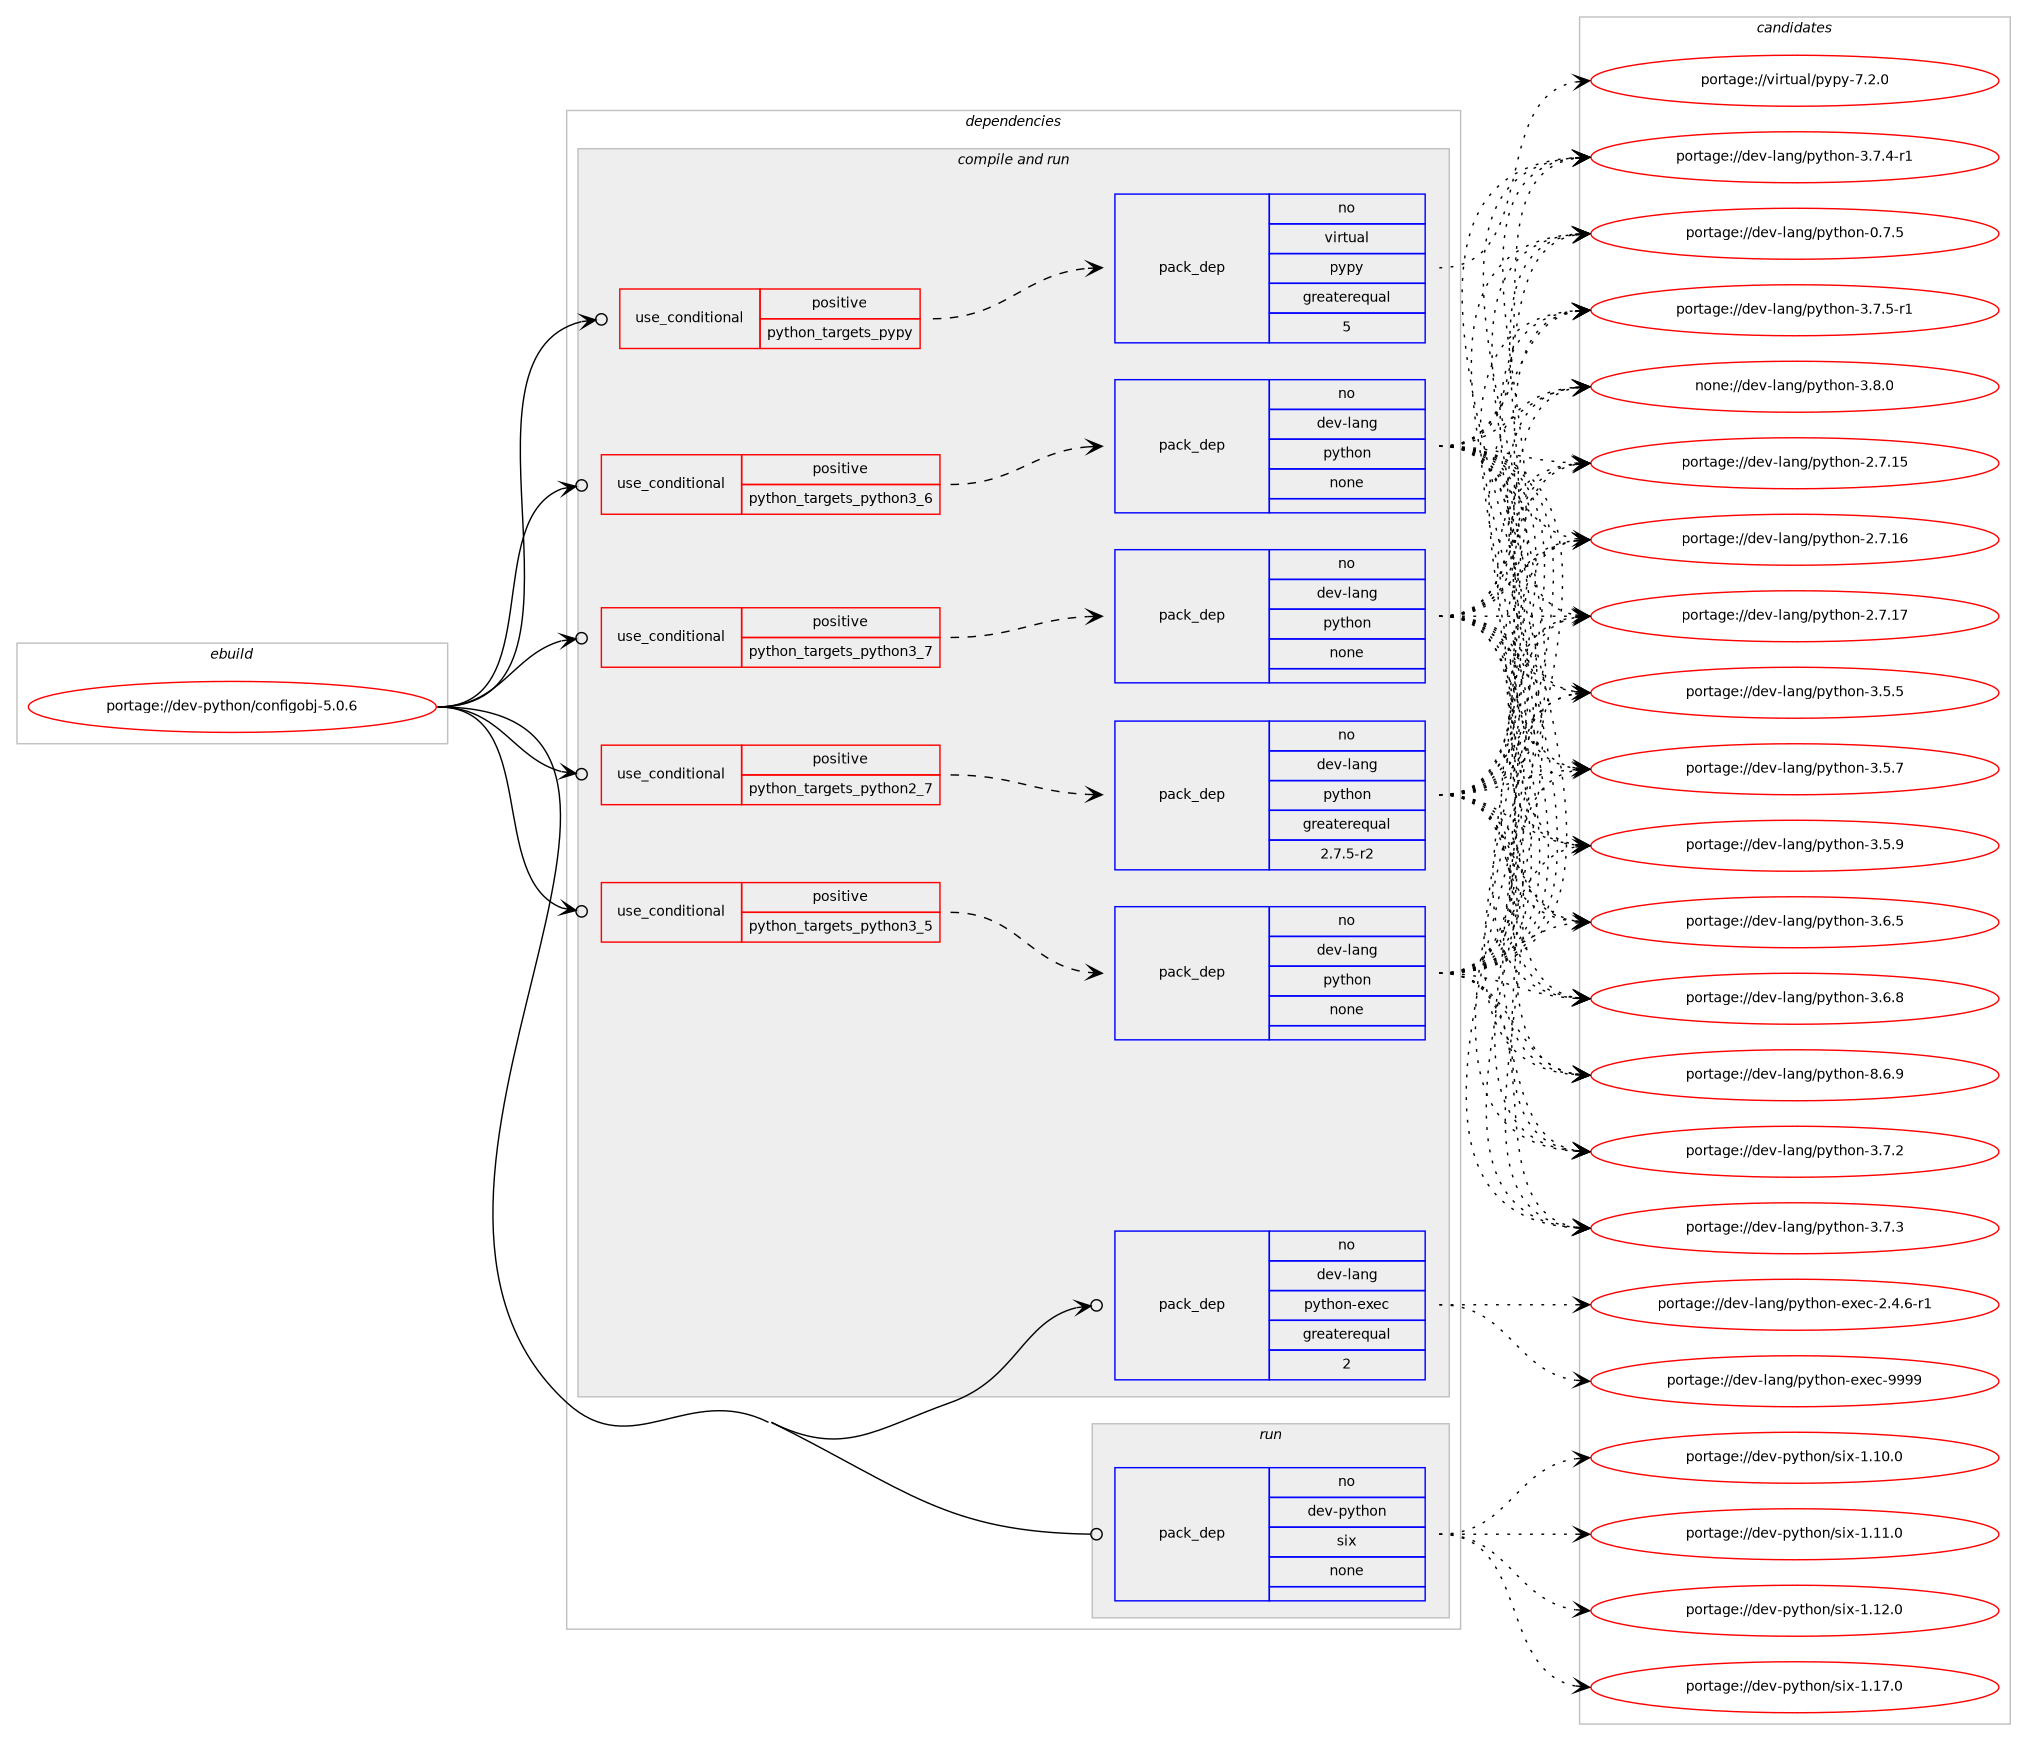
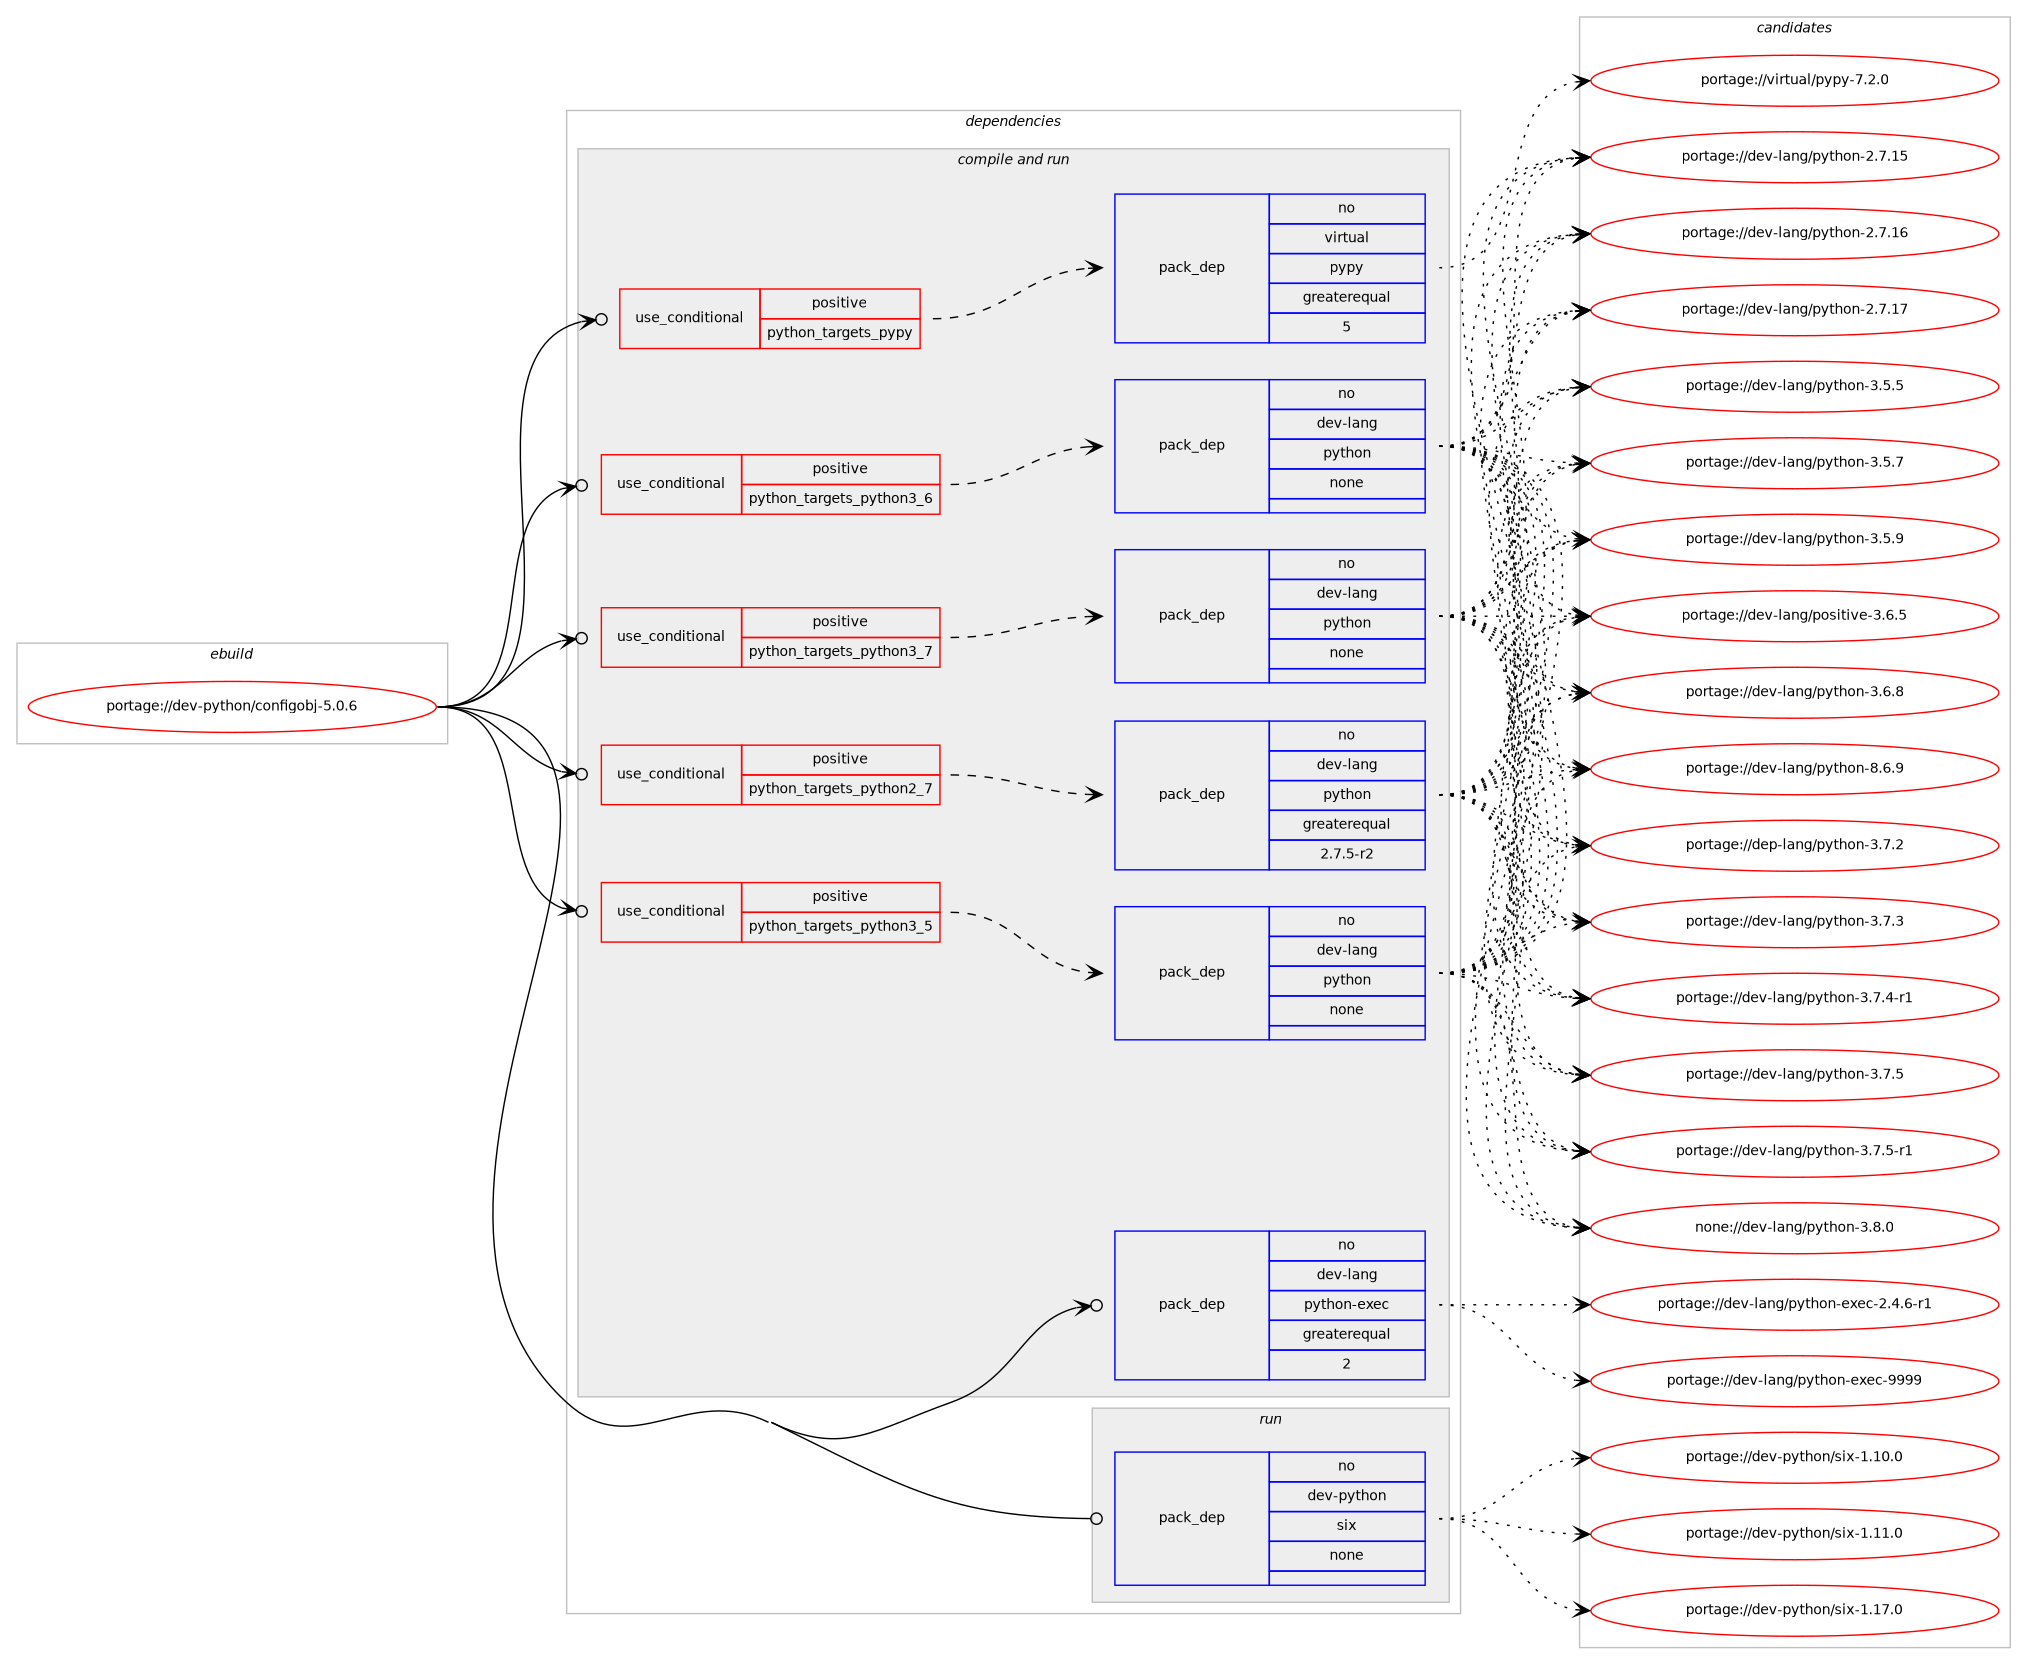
(1795, 234) -> (1795, 1075)
(1795, 922) -> (1795, 616)
(1795, 1152) -> (1795, 846)
(1795, 1611) -> none
